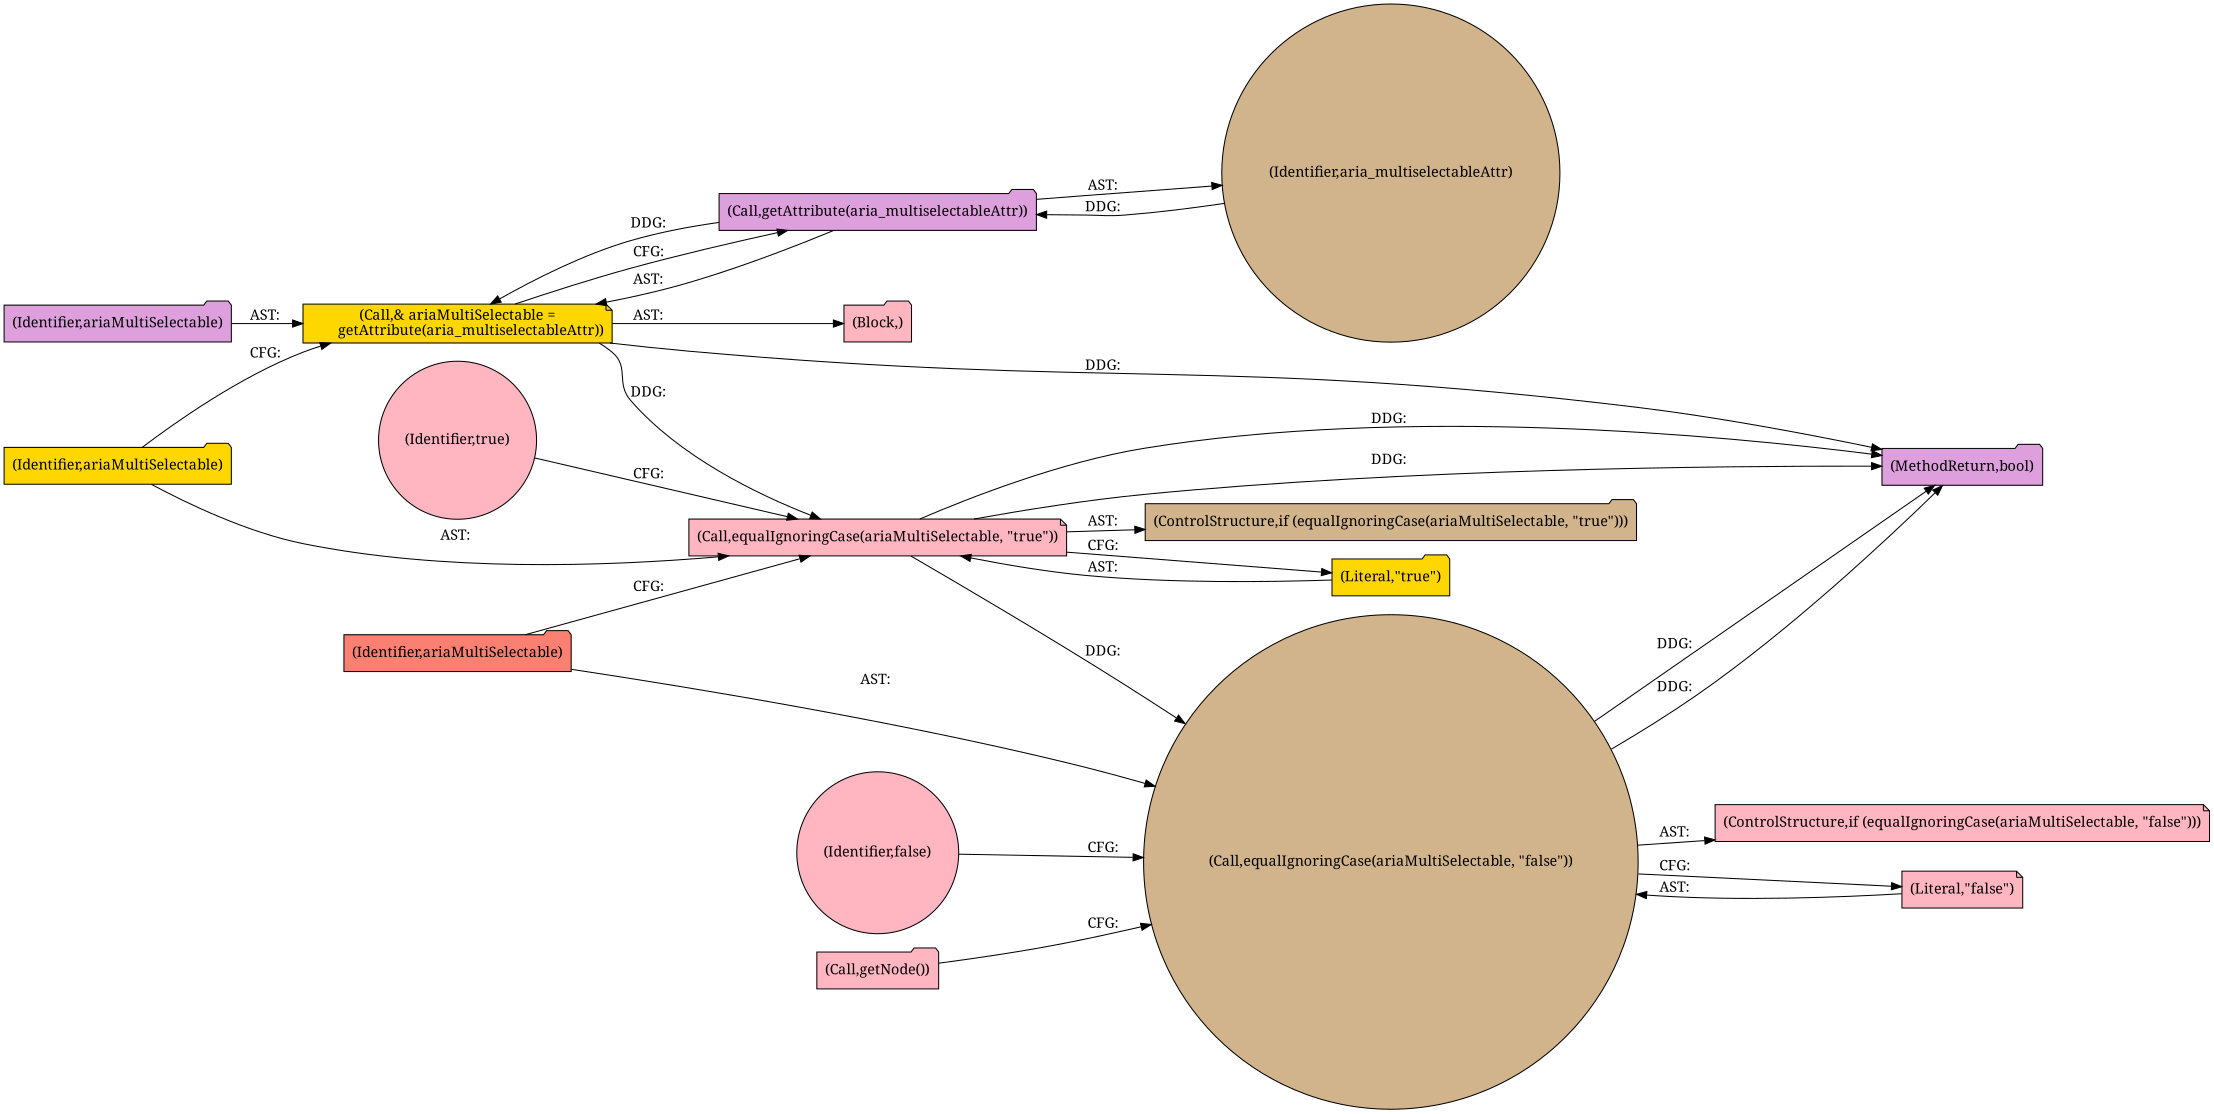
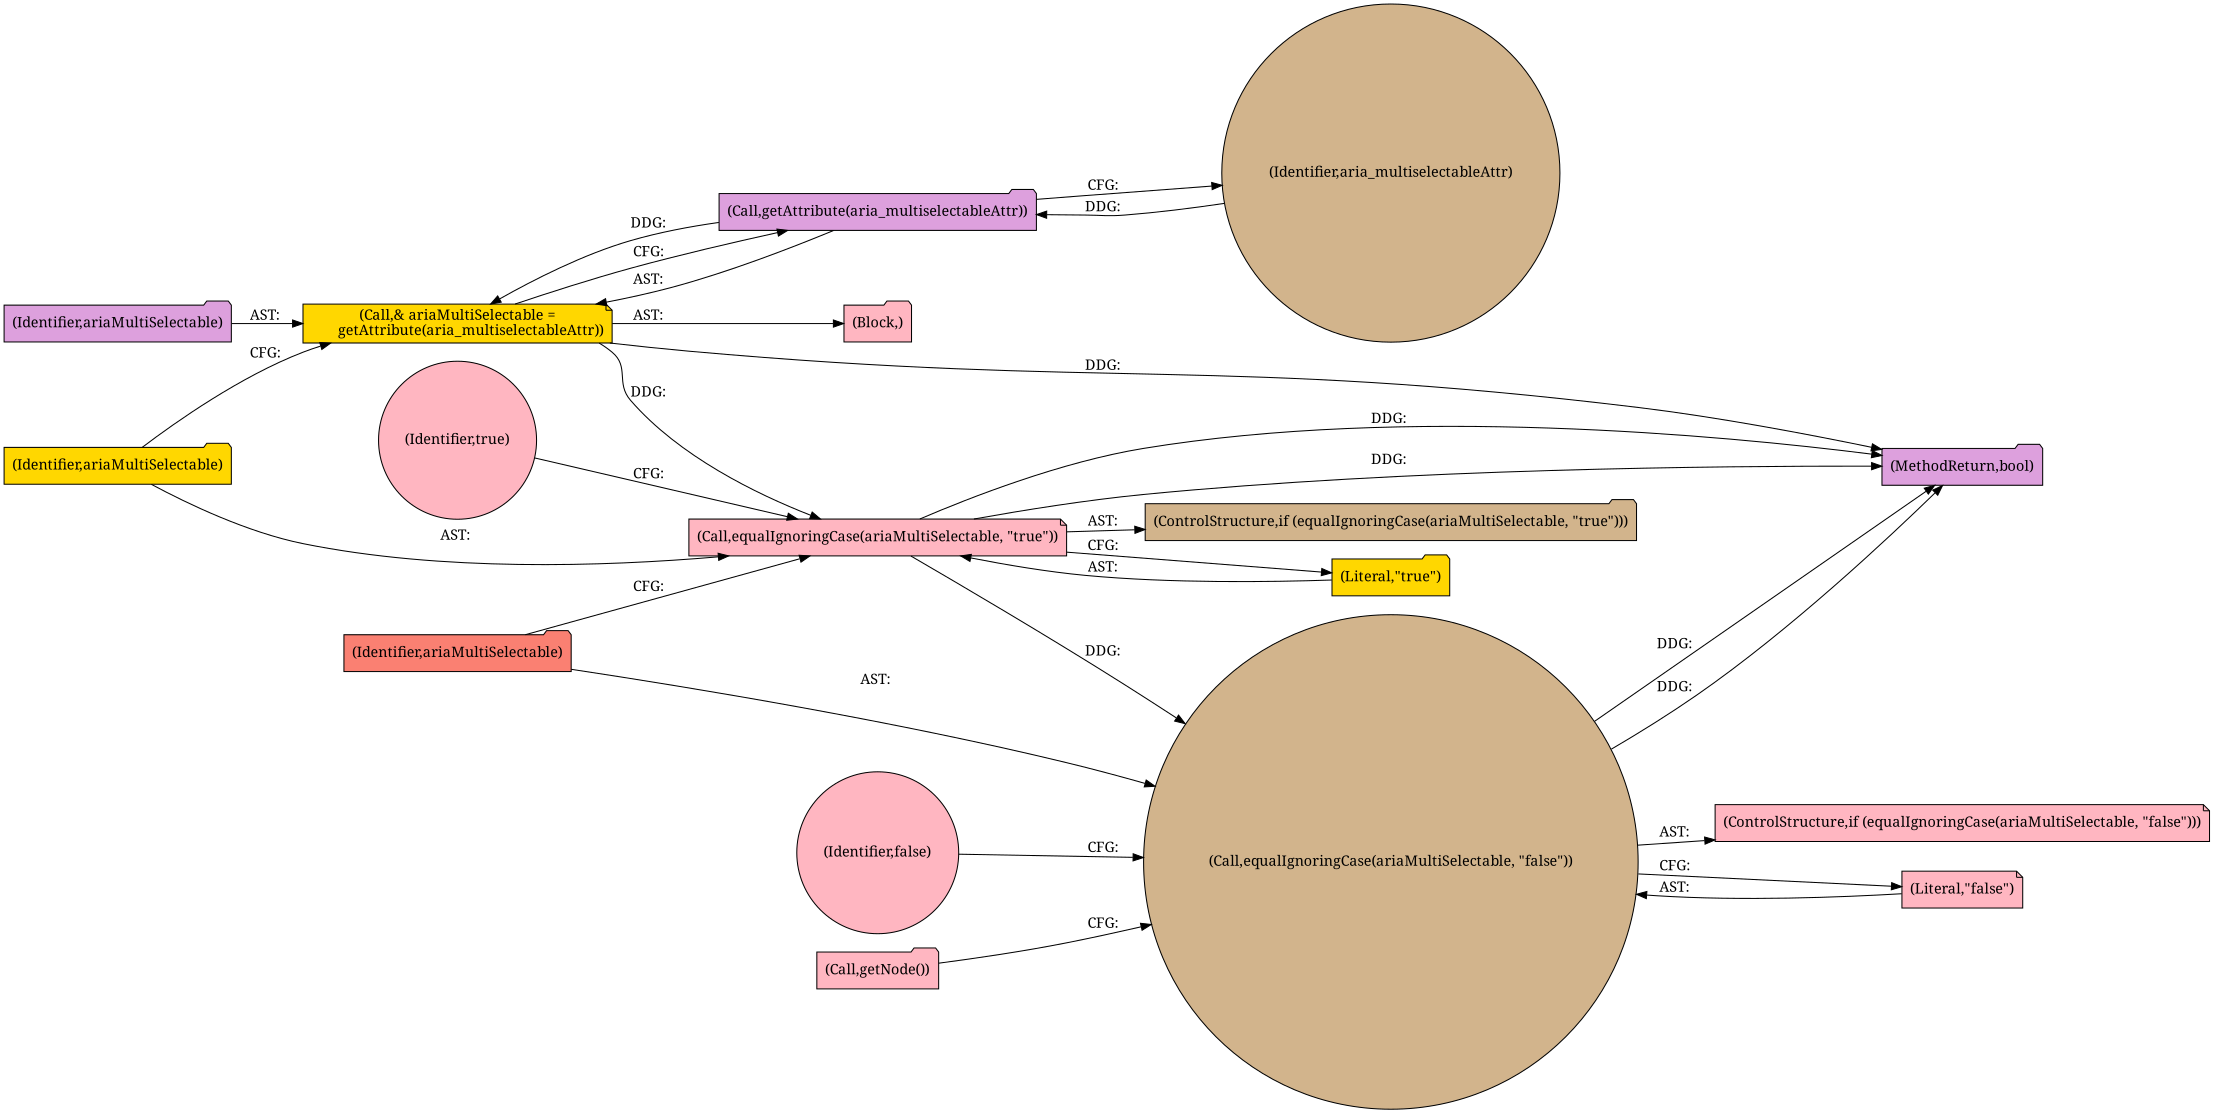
(1105, 186) -> (1105, 186)
